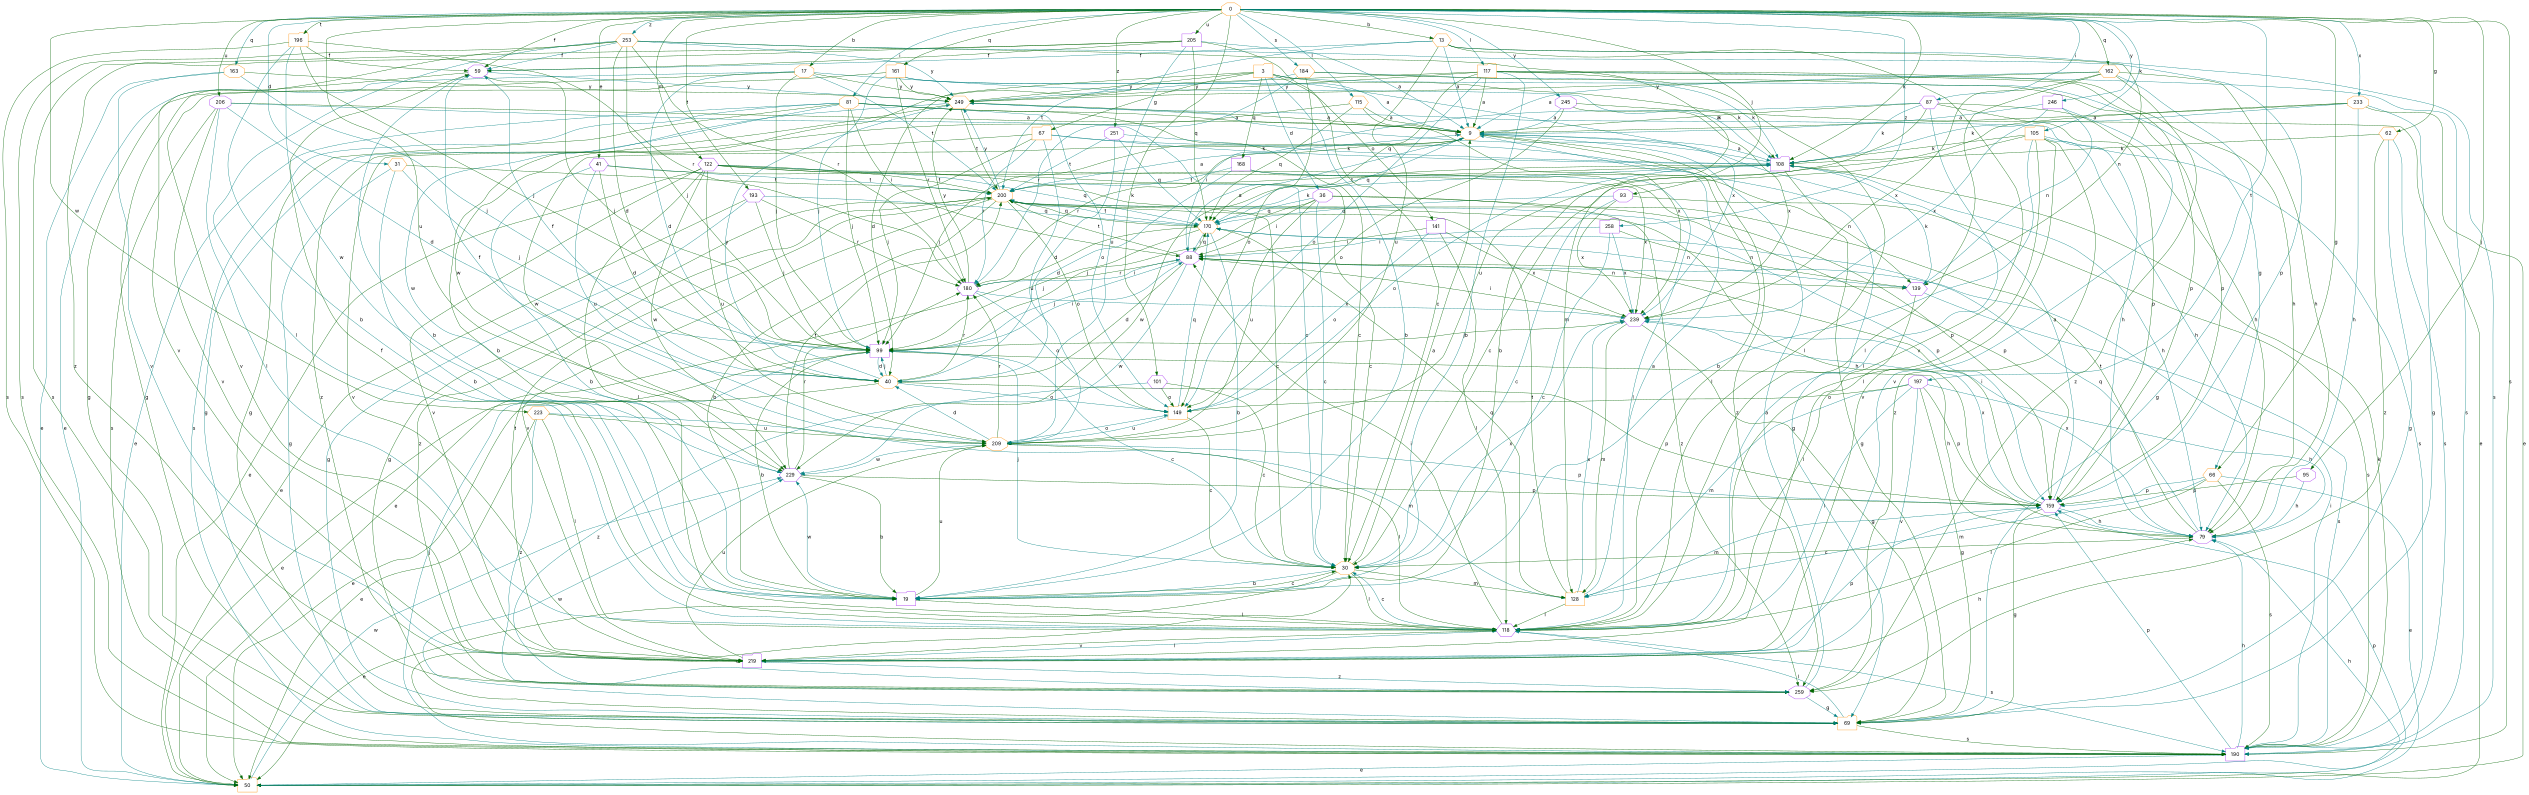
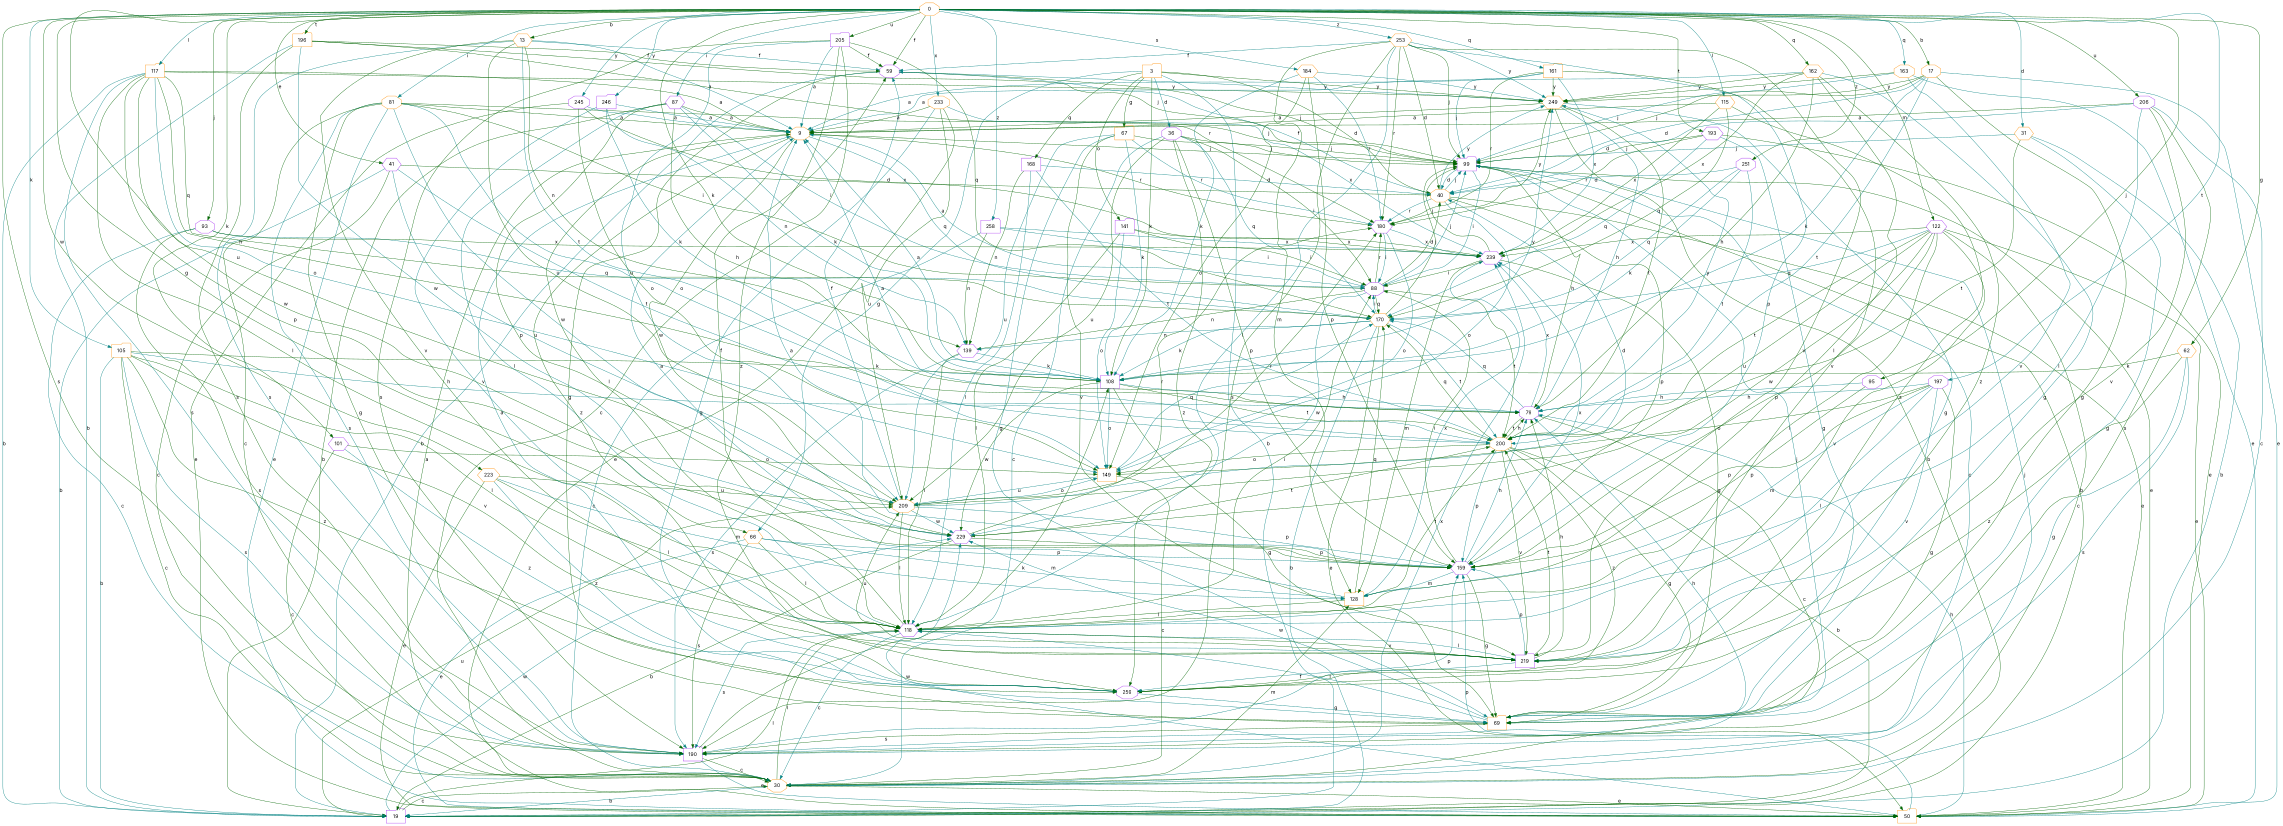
(1061, 21) -> (1303, 19)
(1682, 143) -> (936, 314)
(2023, 306) -> none
(2347, 355) -> none
(953, 358) -> (1410, 208)
(1340, 677) -> (1301, 677)
